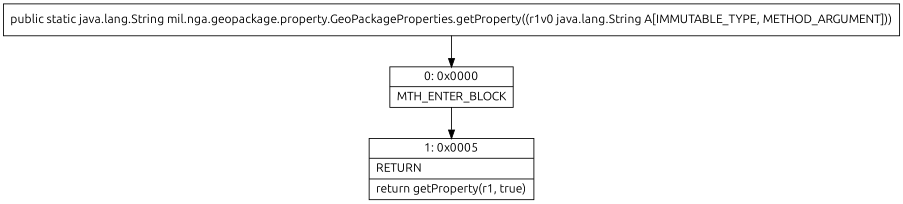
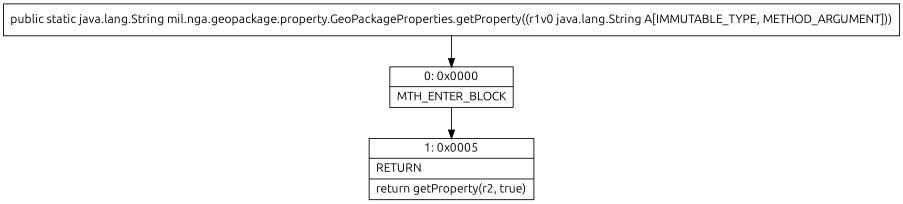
(452, 189) -> (452, 189)
